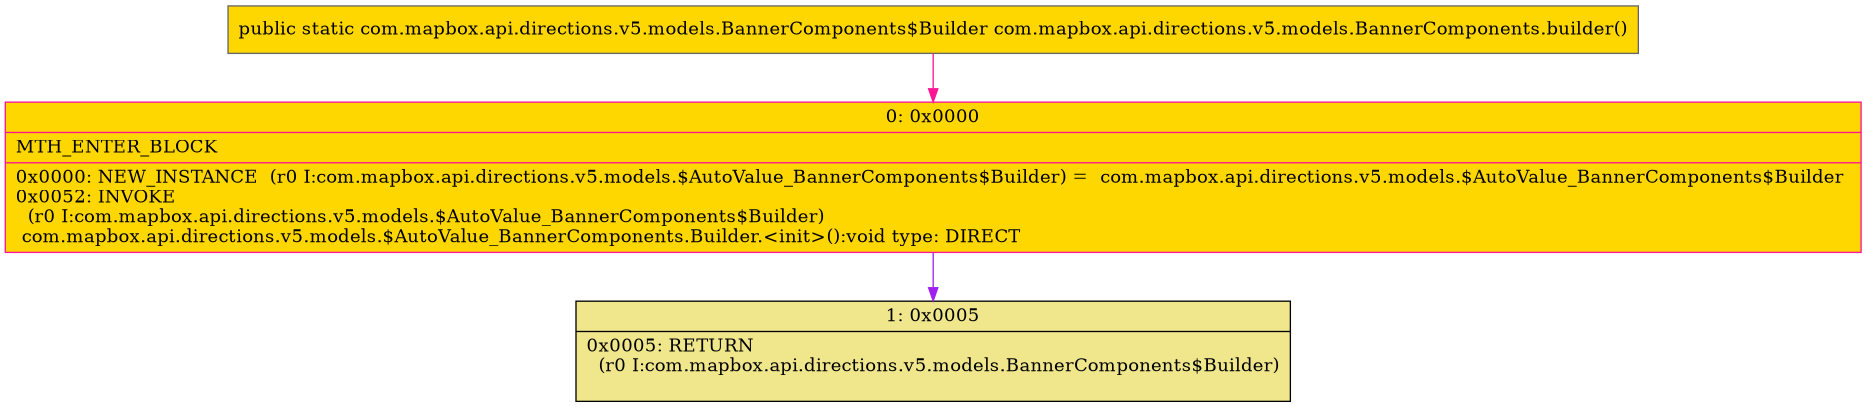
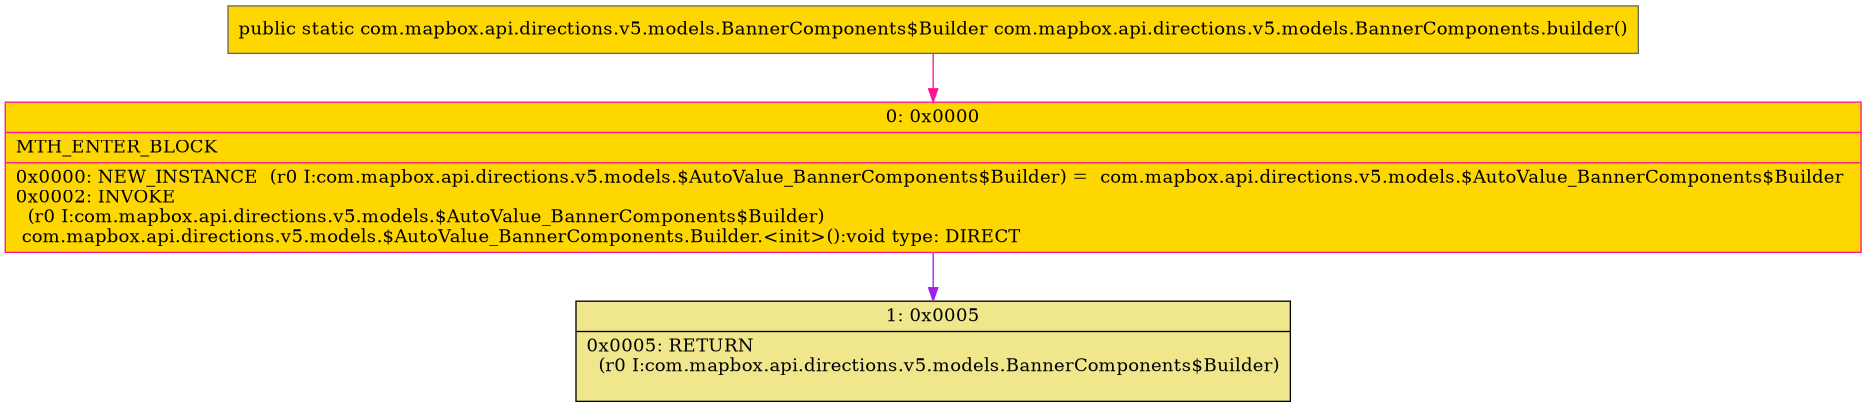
(102, 197) -> (102, 197)
